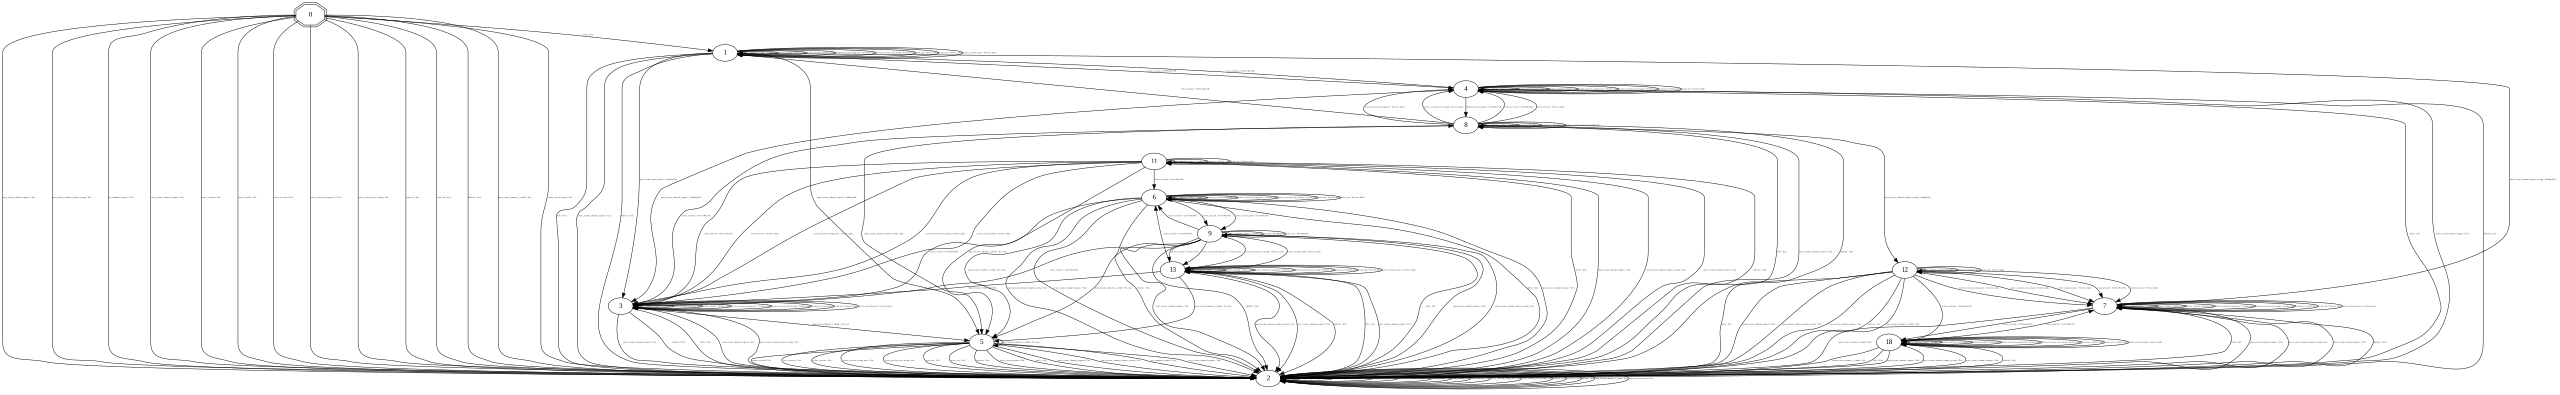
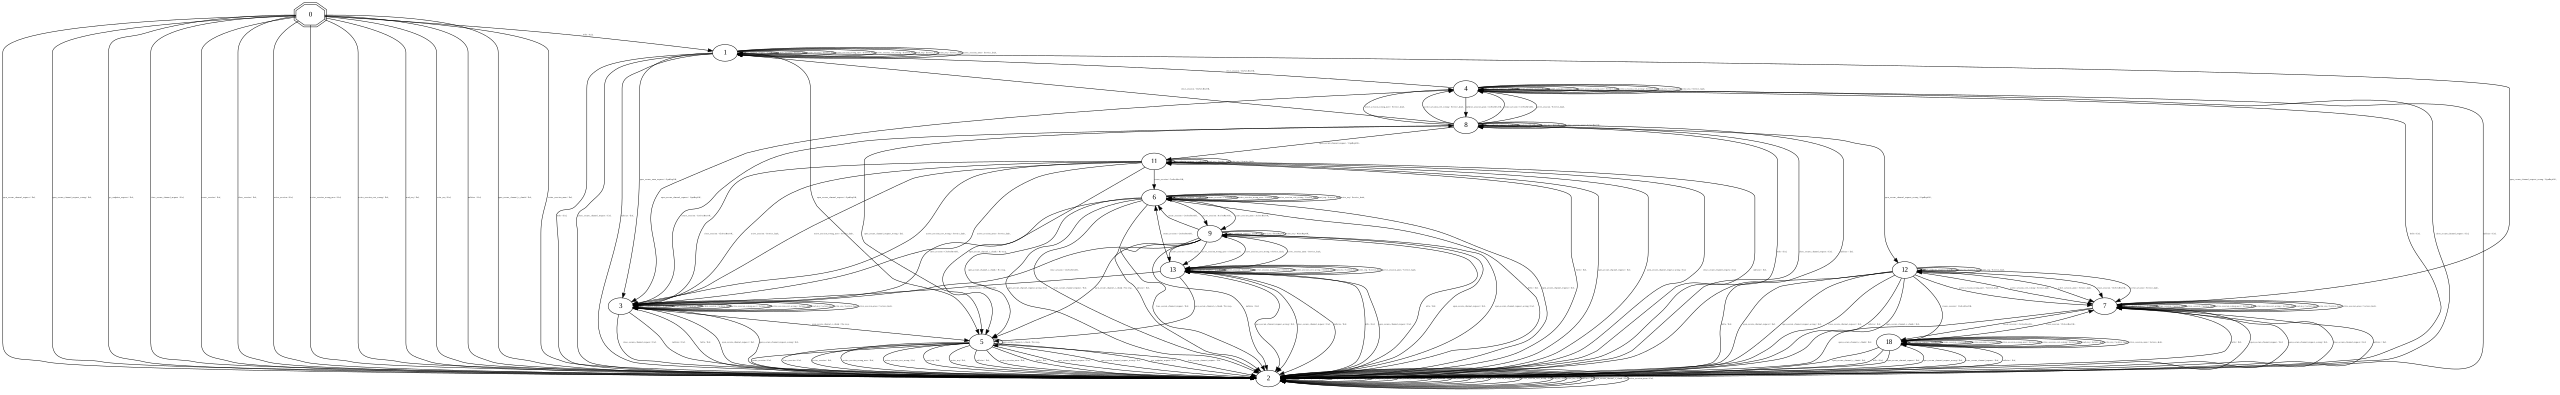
(1093, 69) -> none
none -> (1312, 143)
